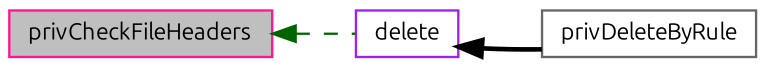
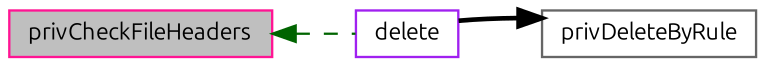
(512, 49) -> (488, 19)
